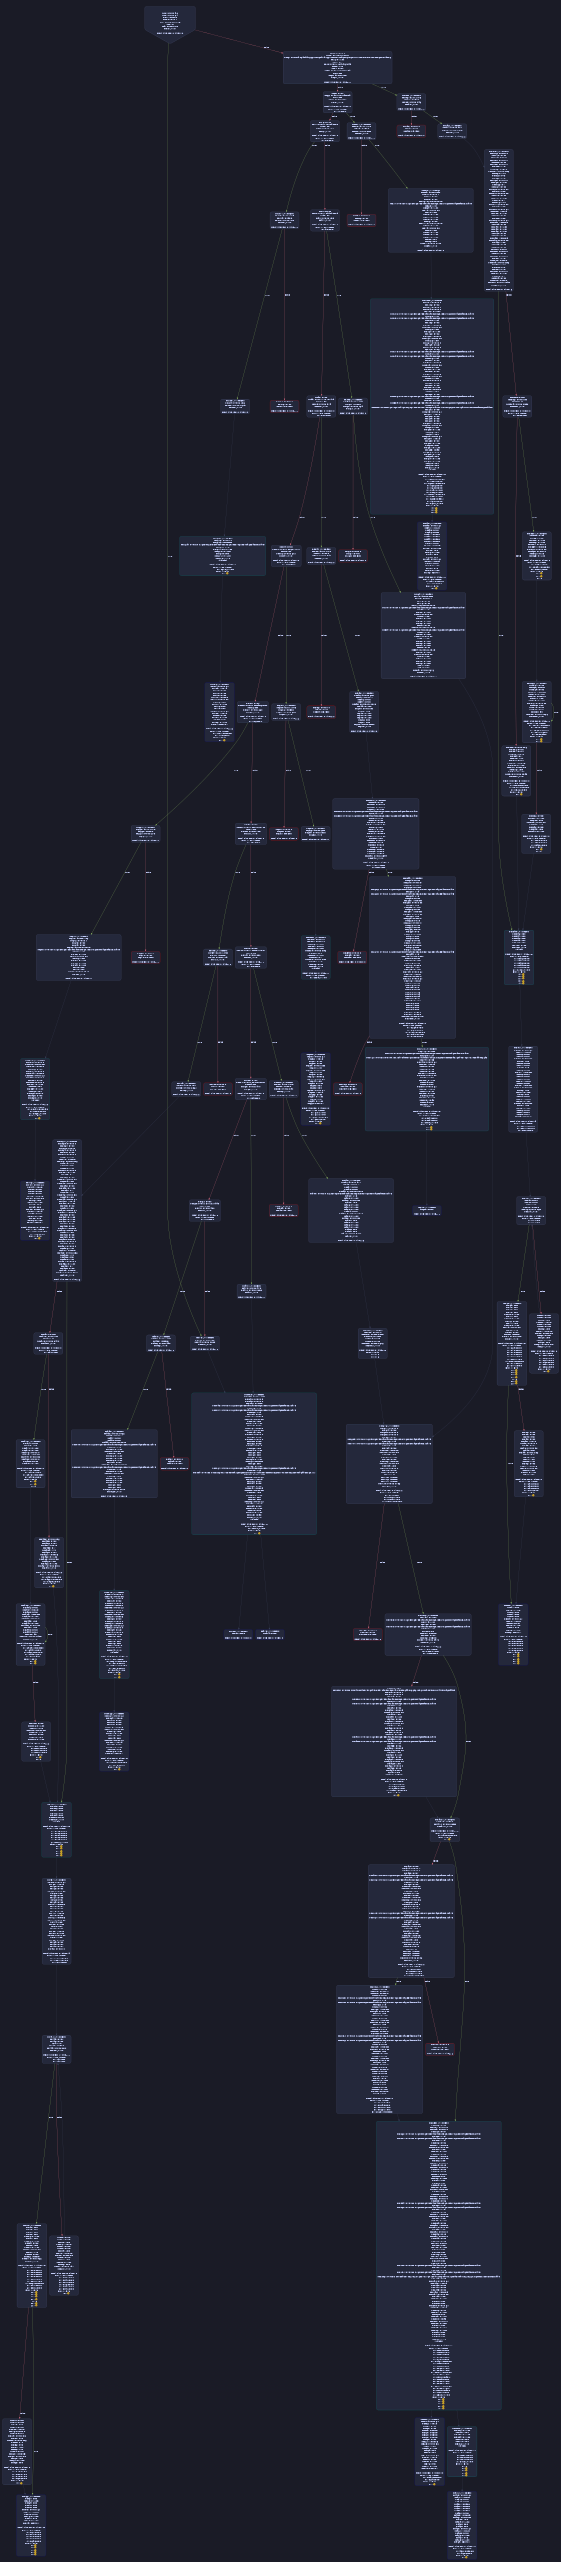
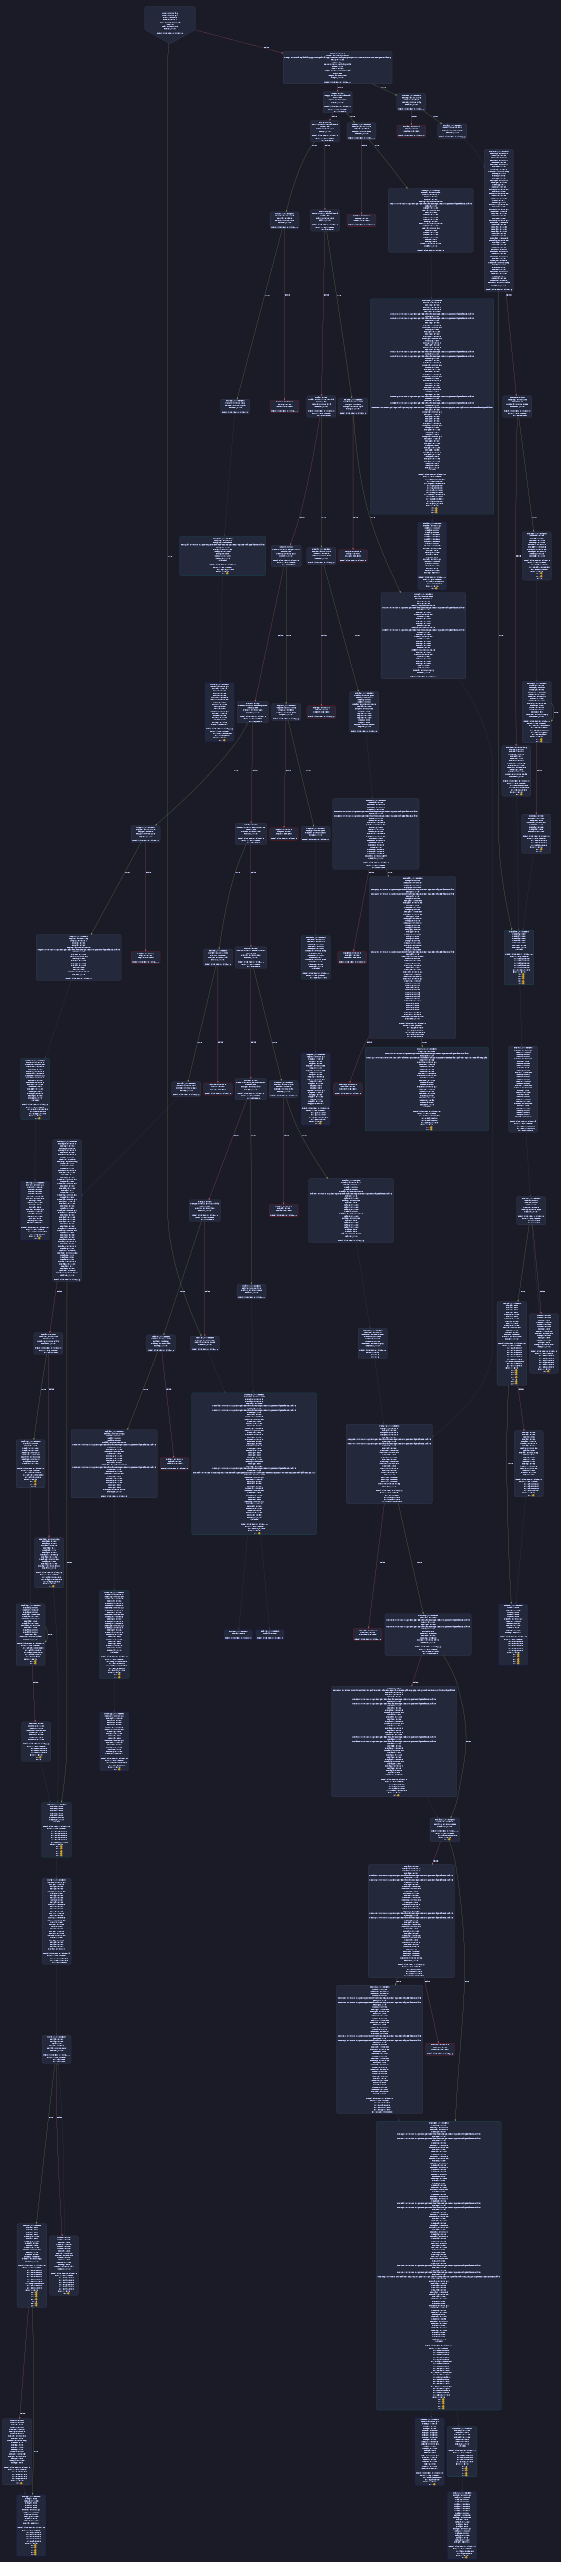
(427, 1211) -> none
